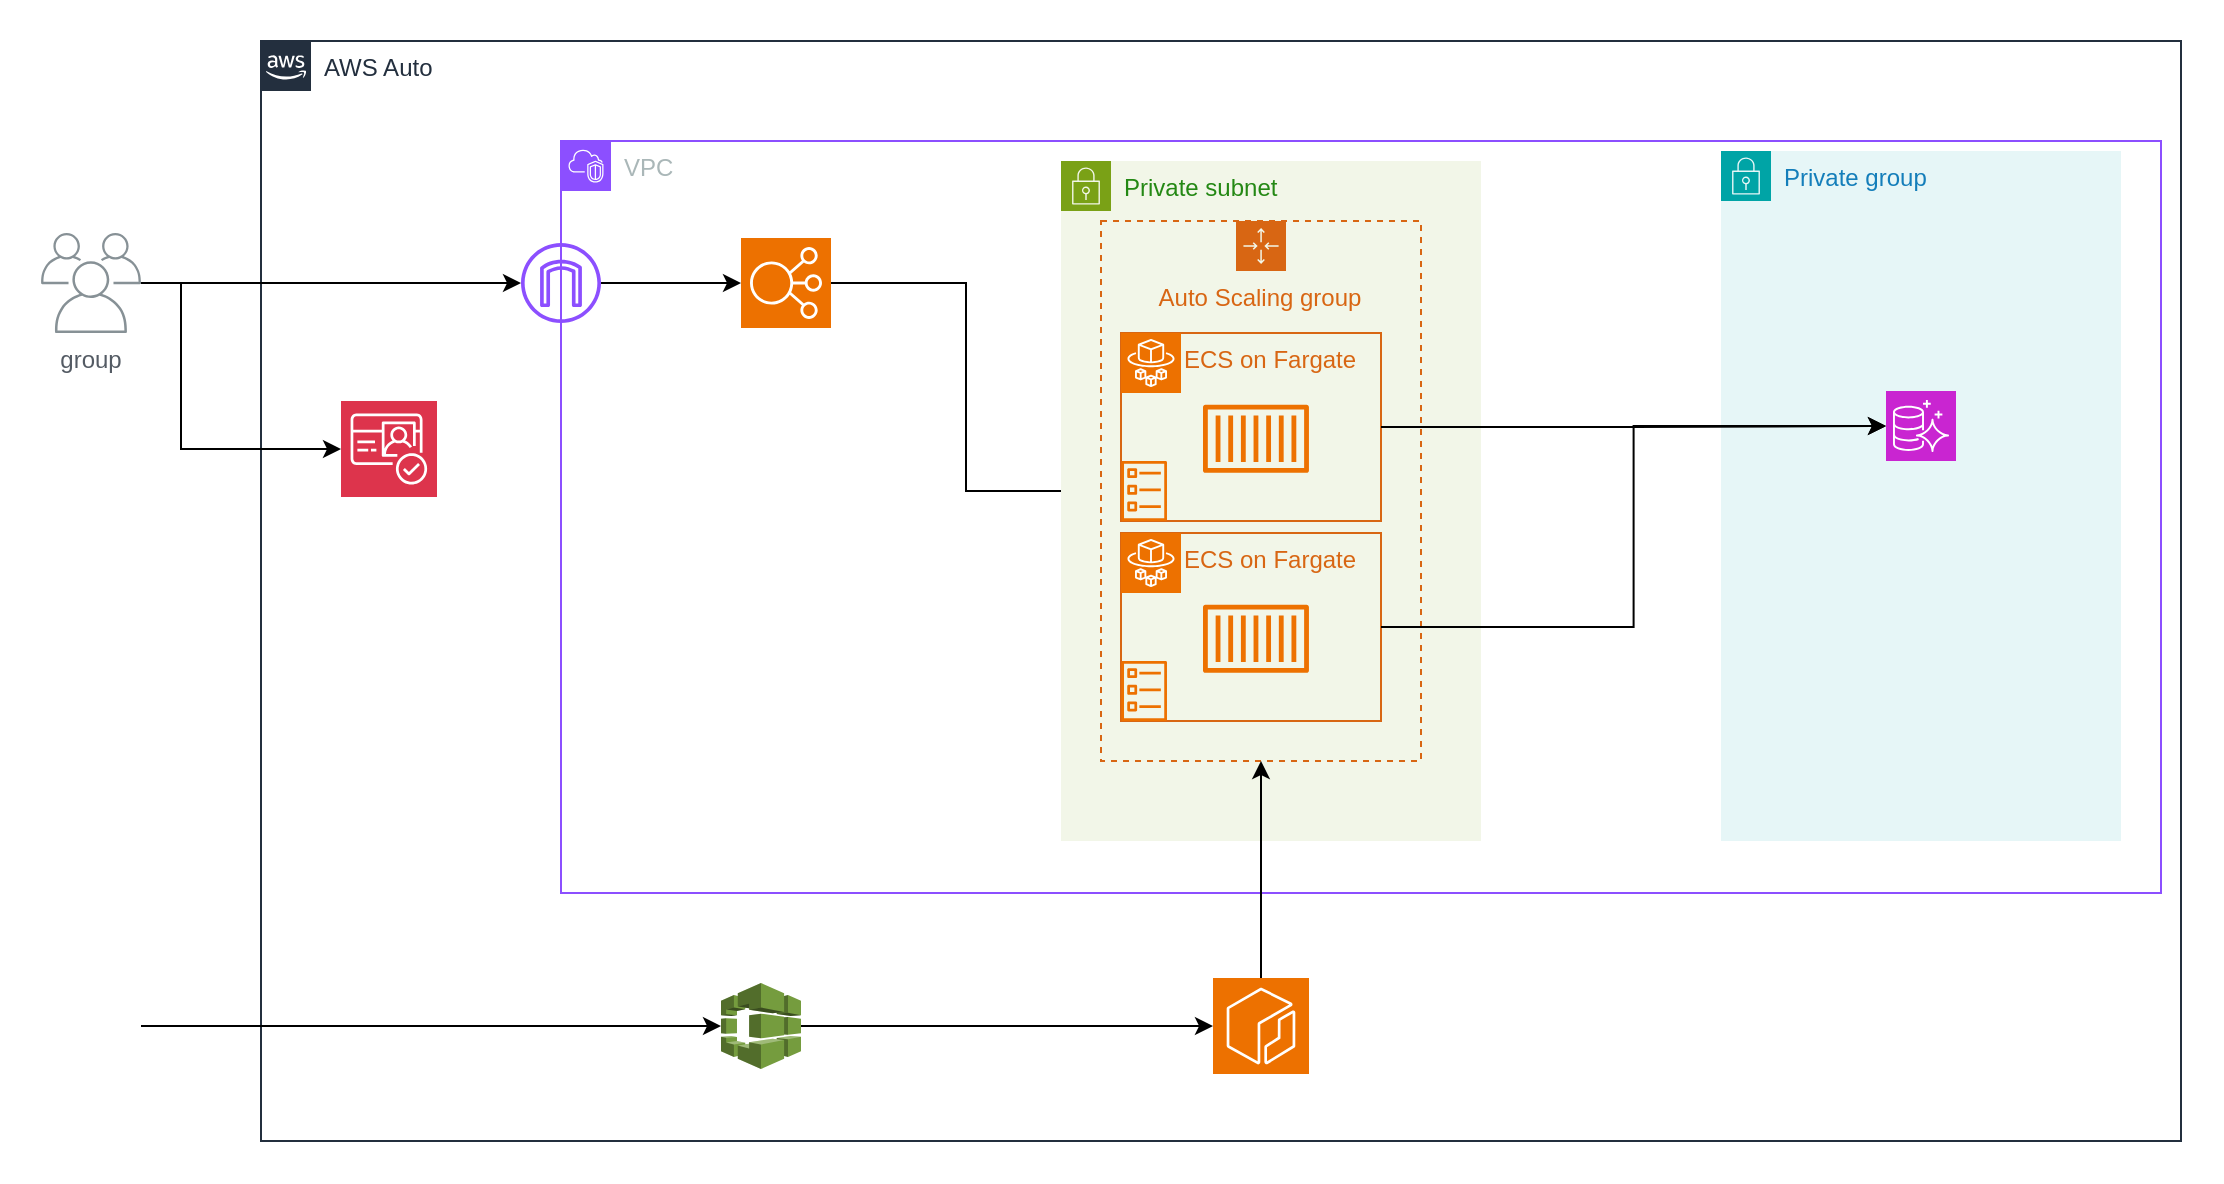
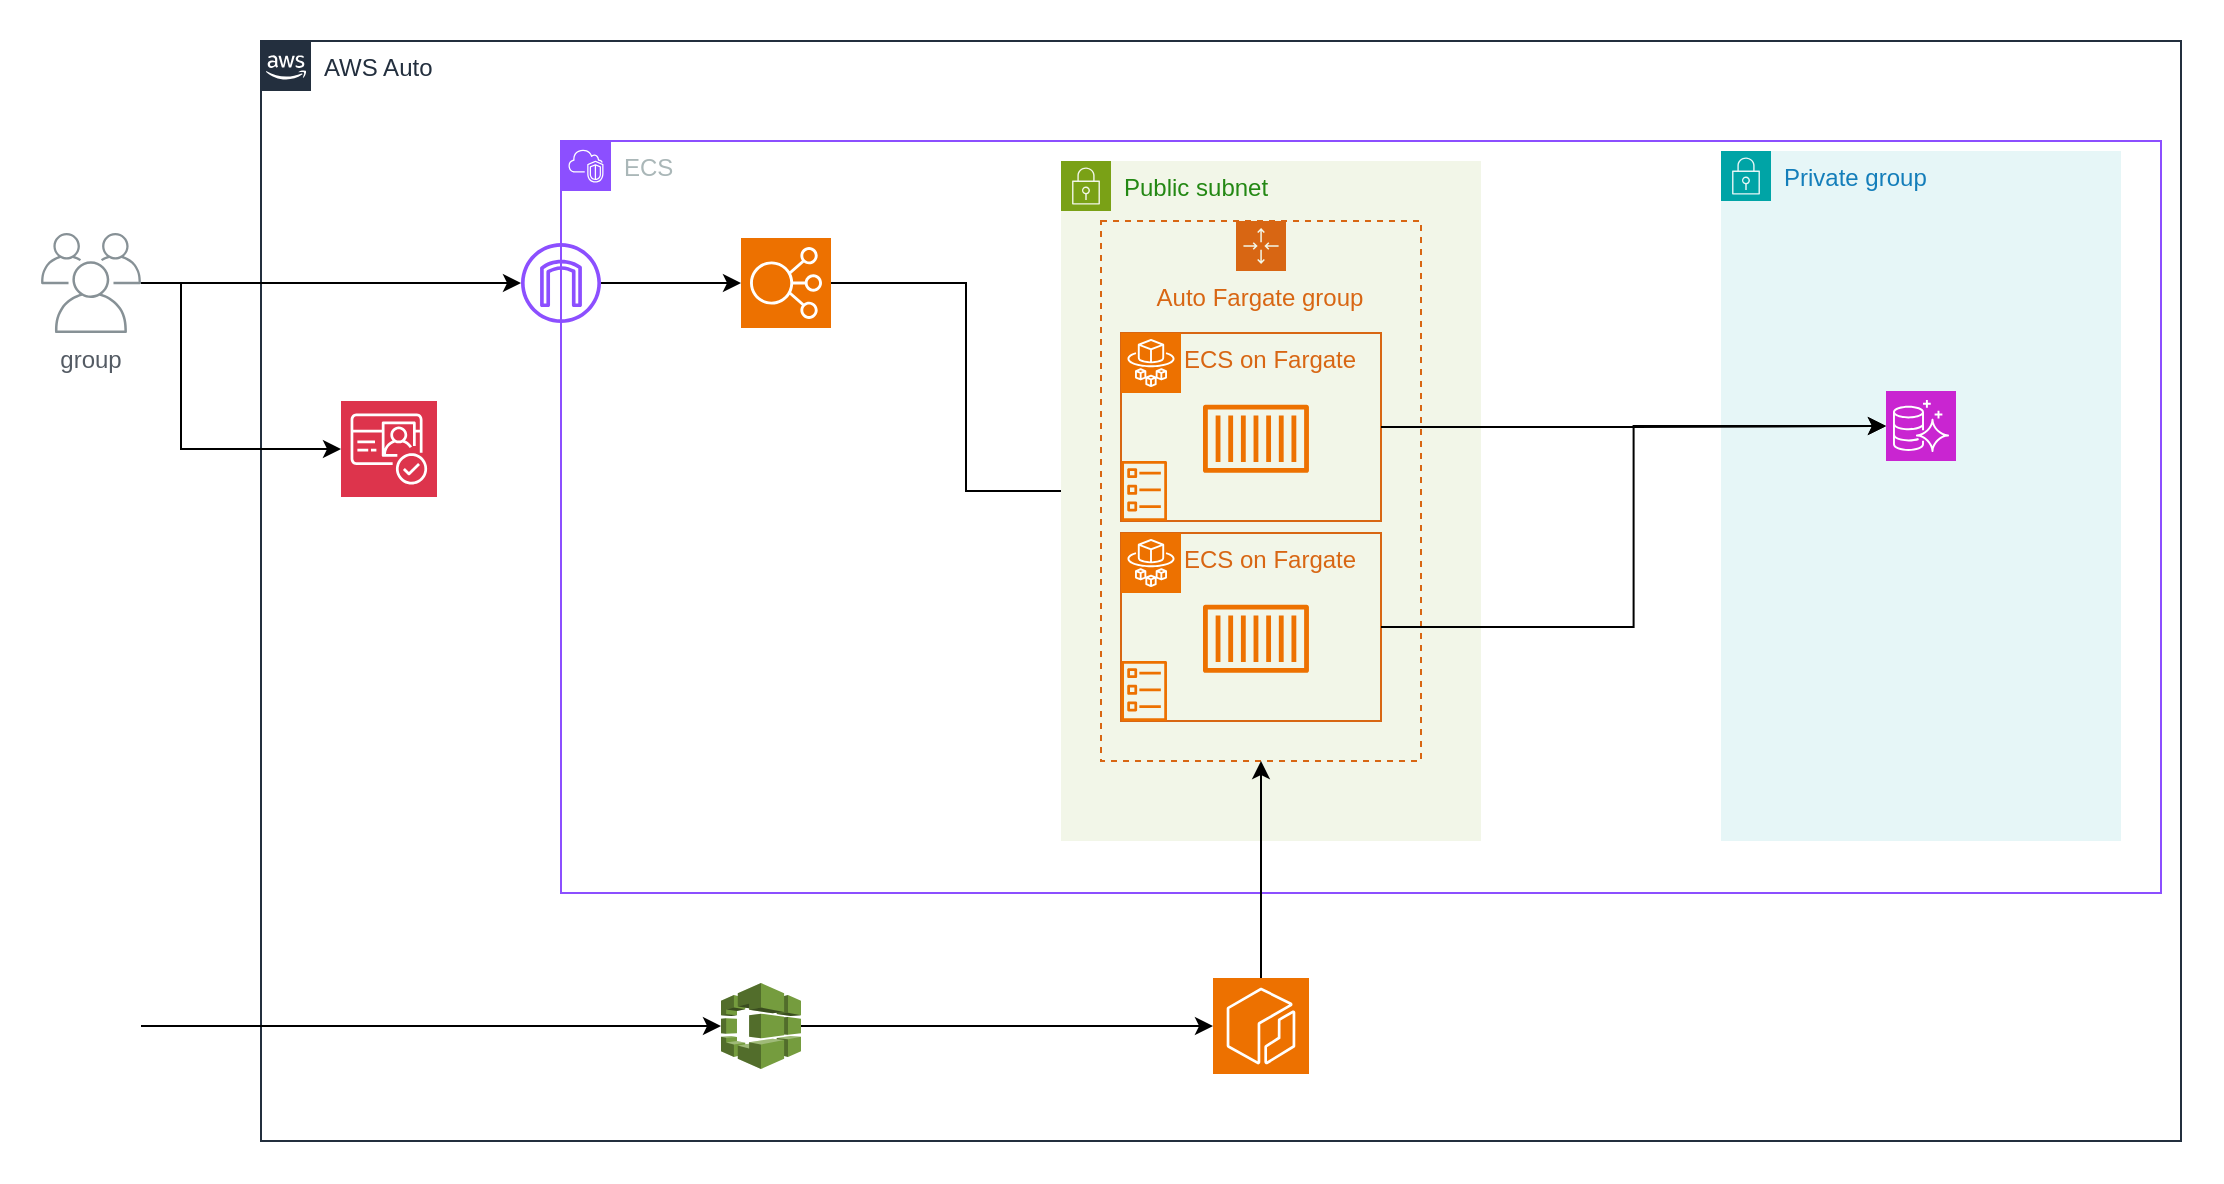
(645, 169) -> (645, 169)
(1213, 189) -> (1203, 189)
(1261, 299) -> (1261, 299)
